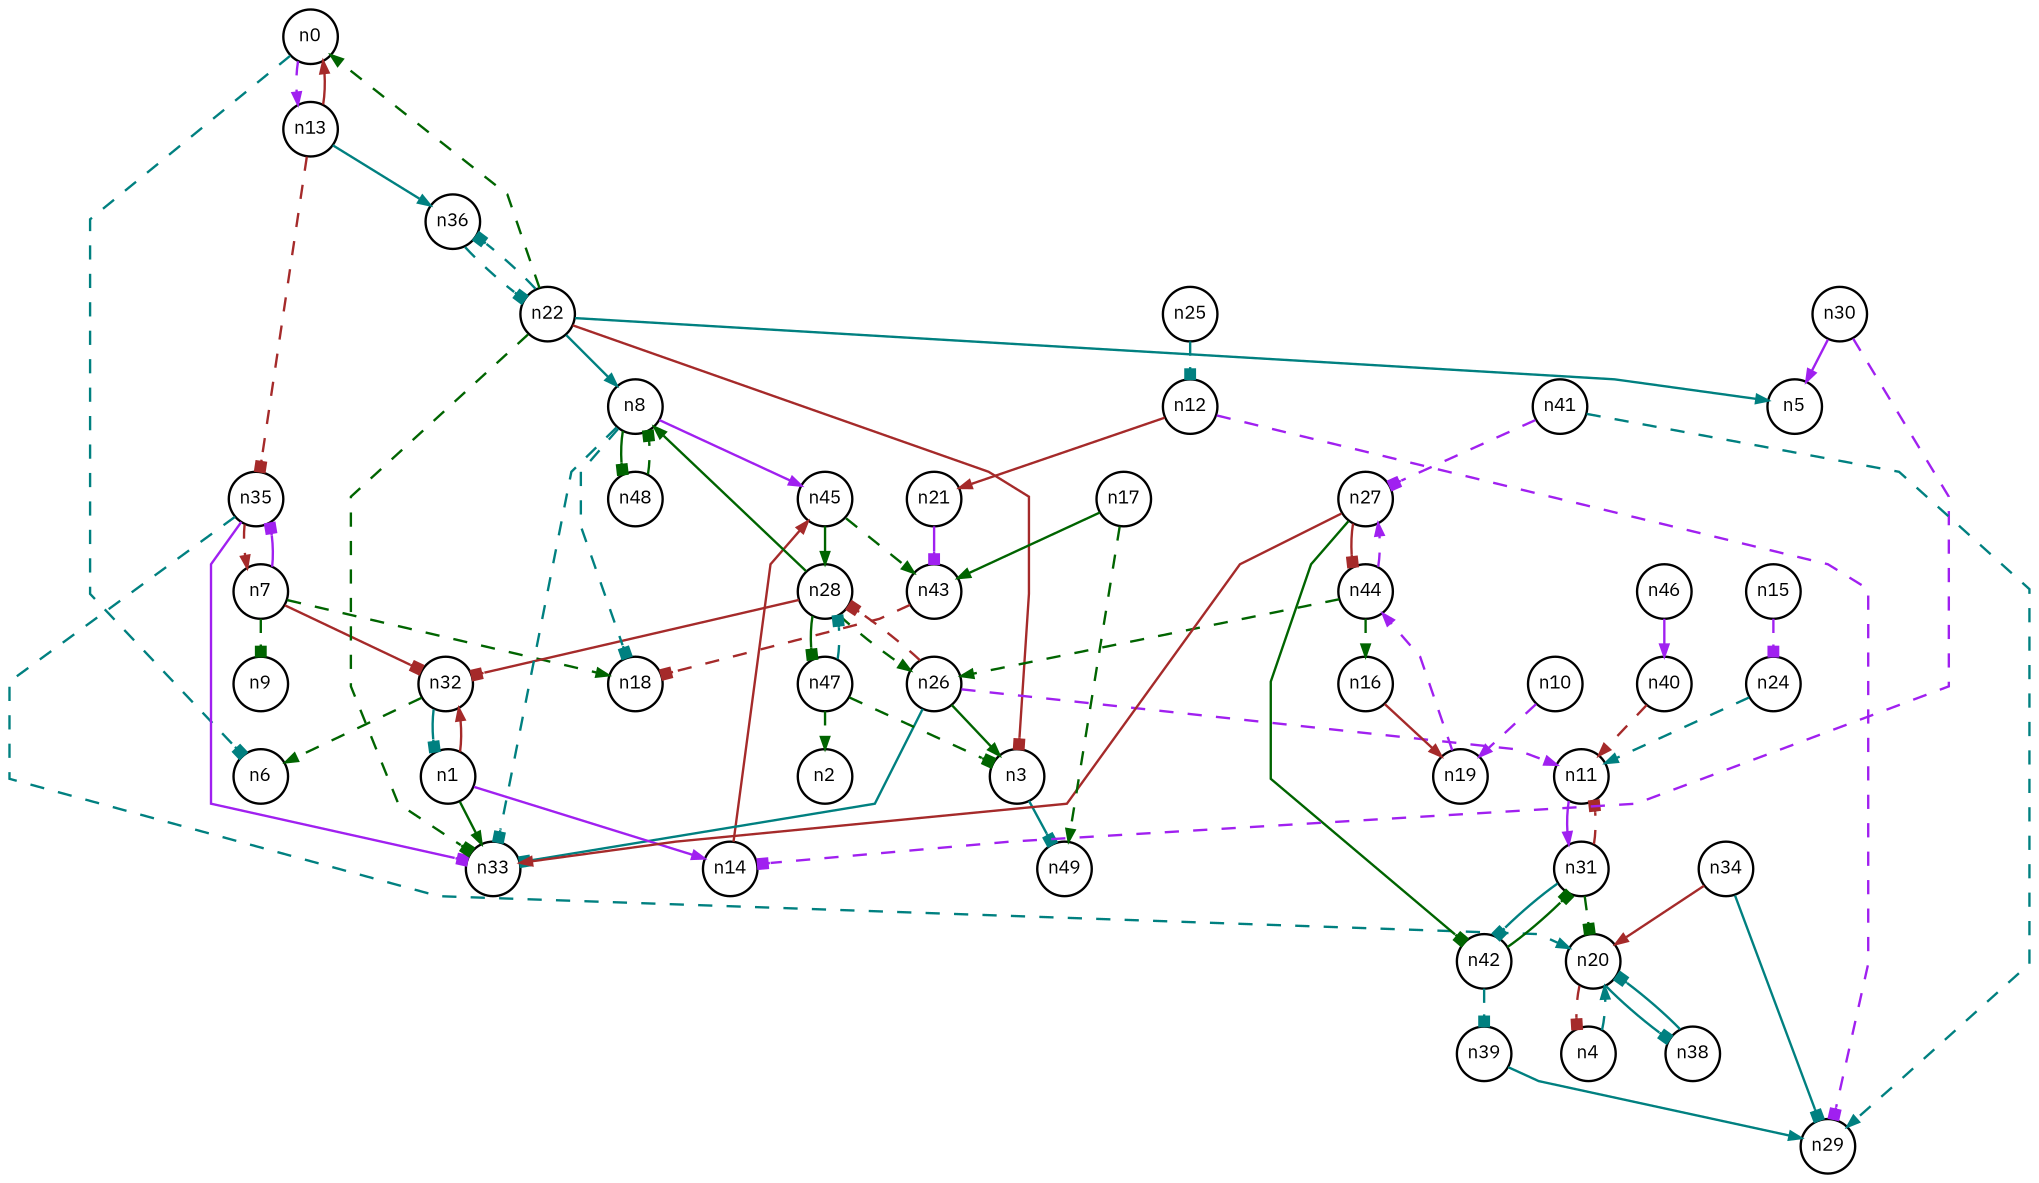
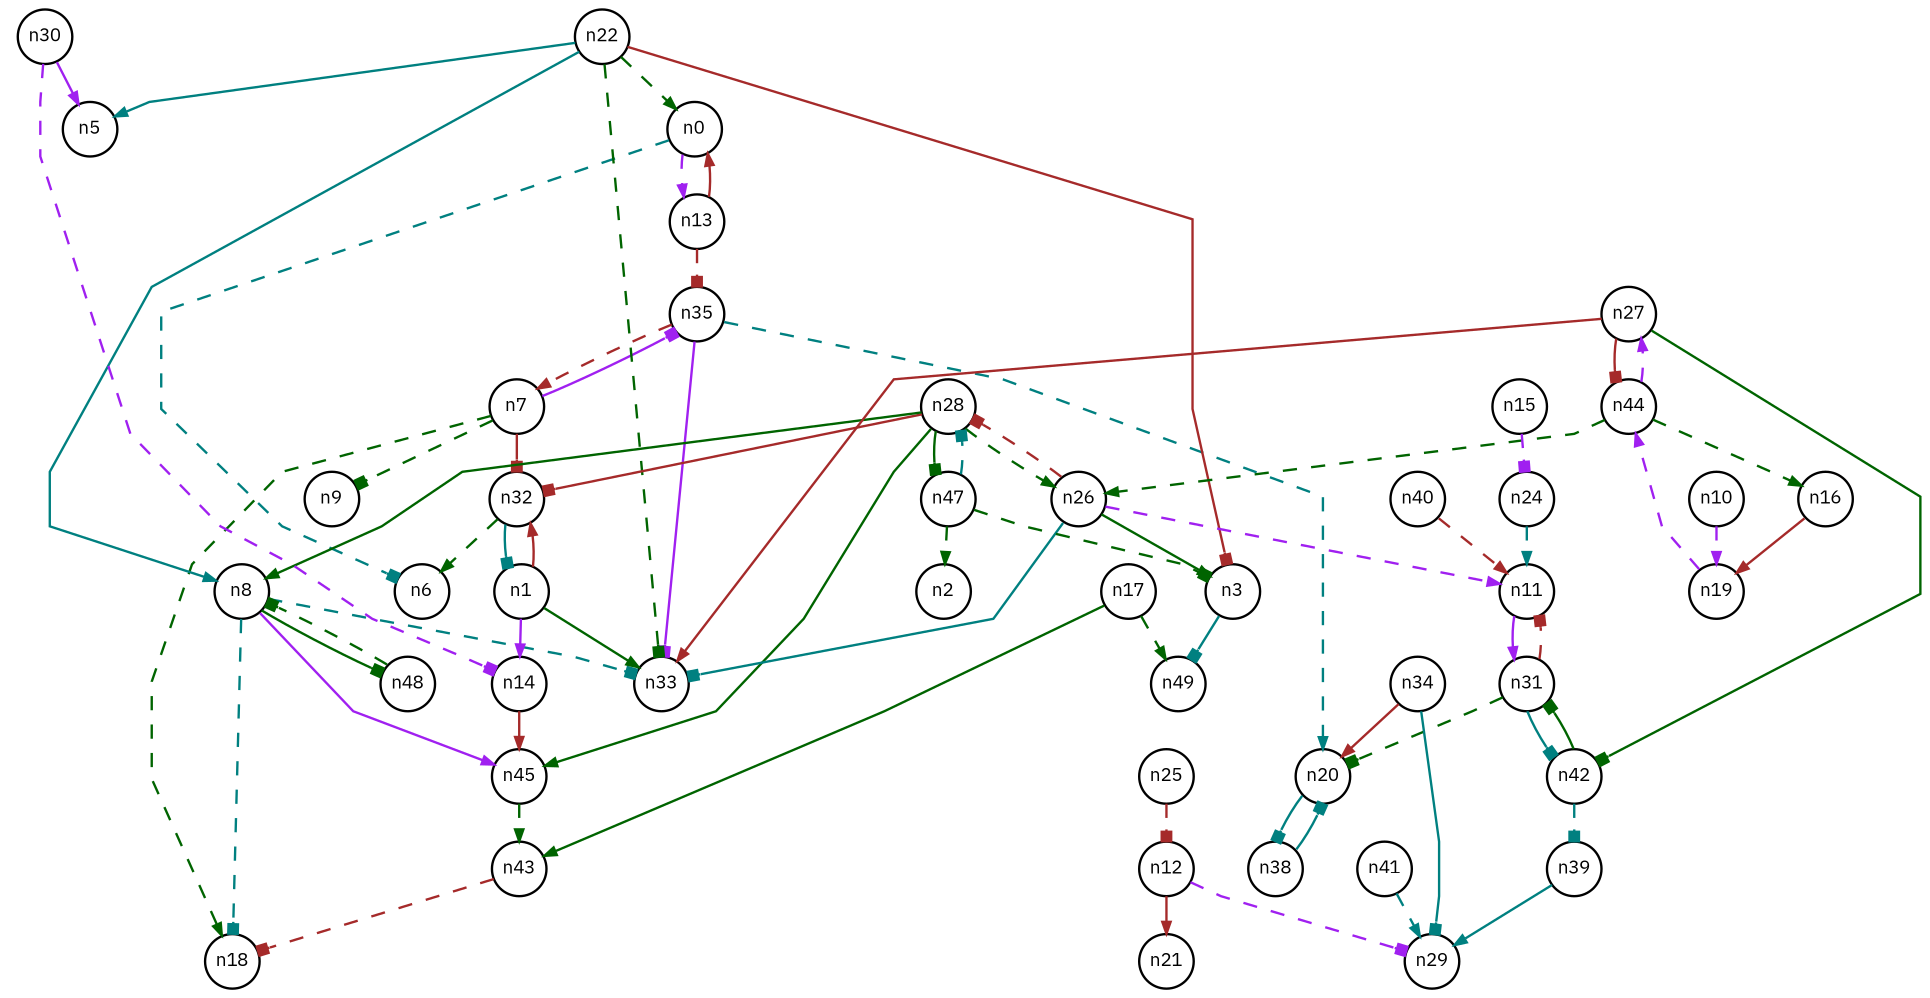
(453, 222) -> none
(1190, 354) -> (1166, 816)
(1468, 450) -> none
(825, 539) -> (781, 643)
(934, 539) -> none
(1664, 592) -> none
(1588, 1054) -> none
